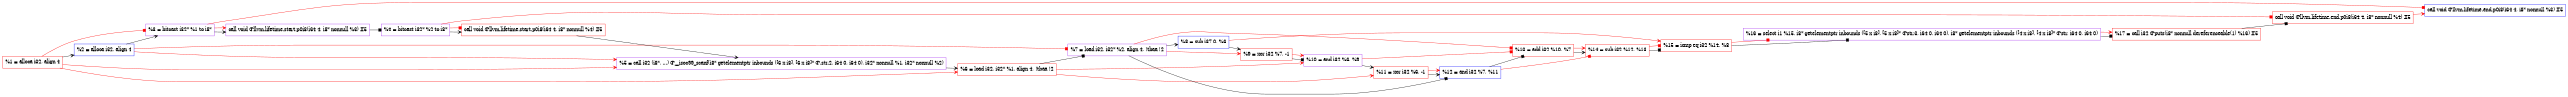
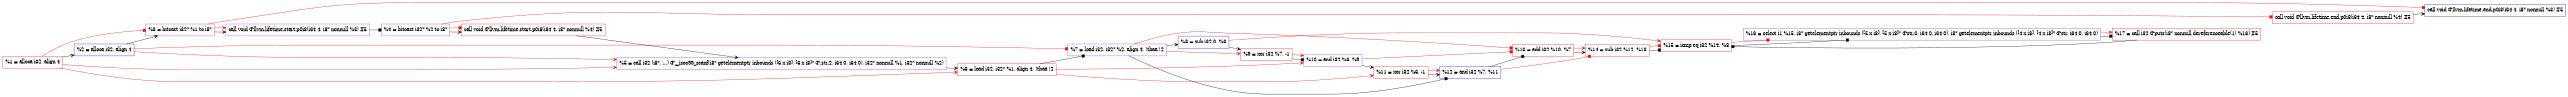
(2417, 14) -> (2417, 14)
(2263, 26) -> (1936, 48)
(1203, 42) -> (1203, 42)
